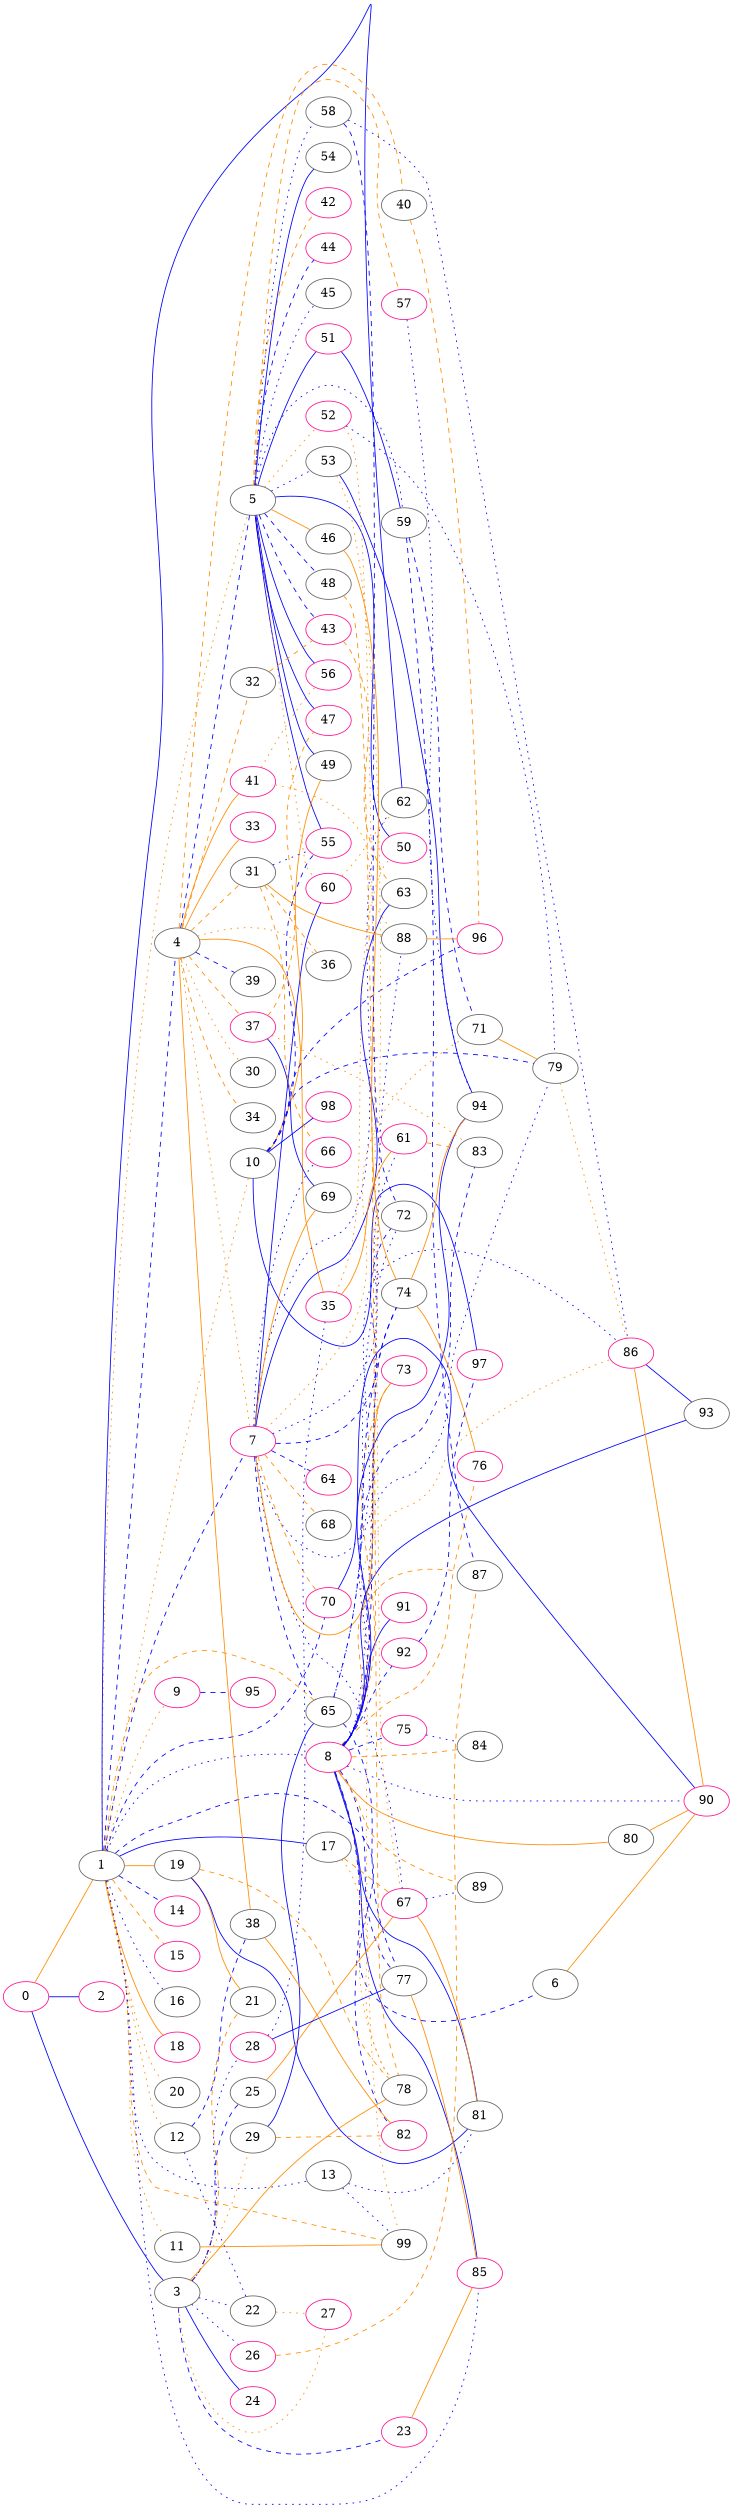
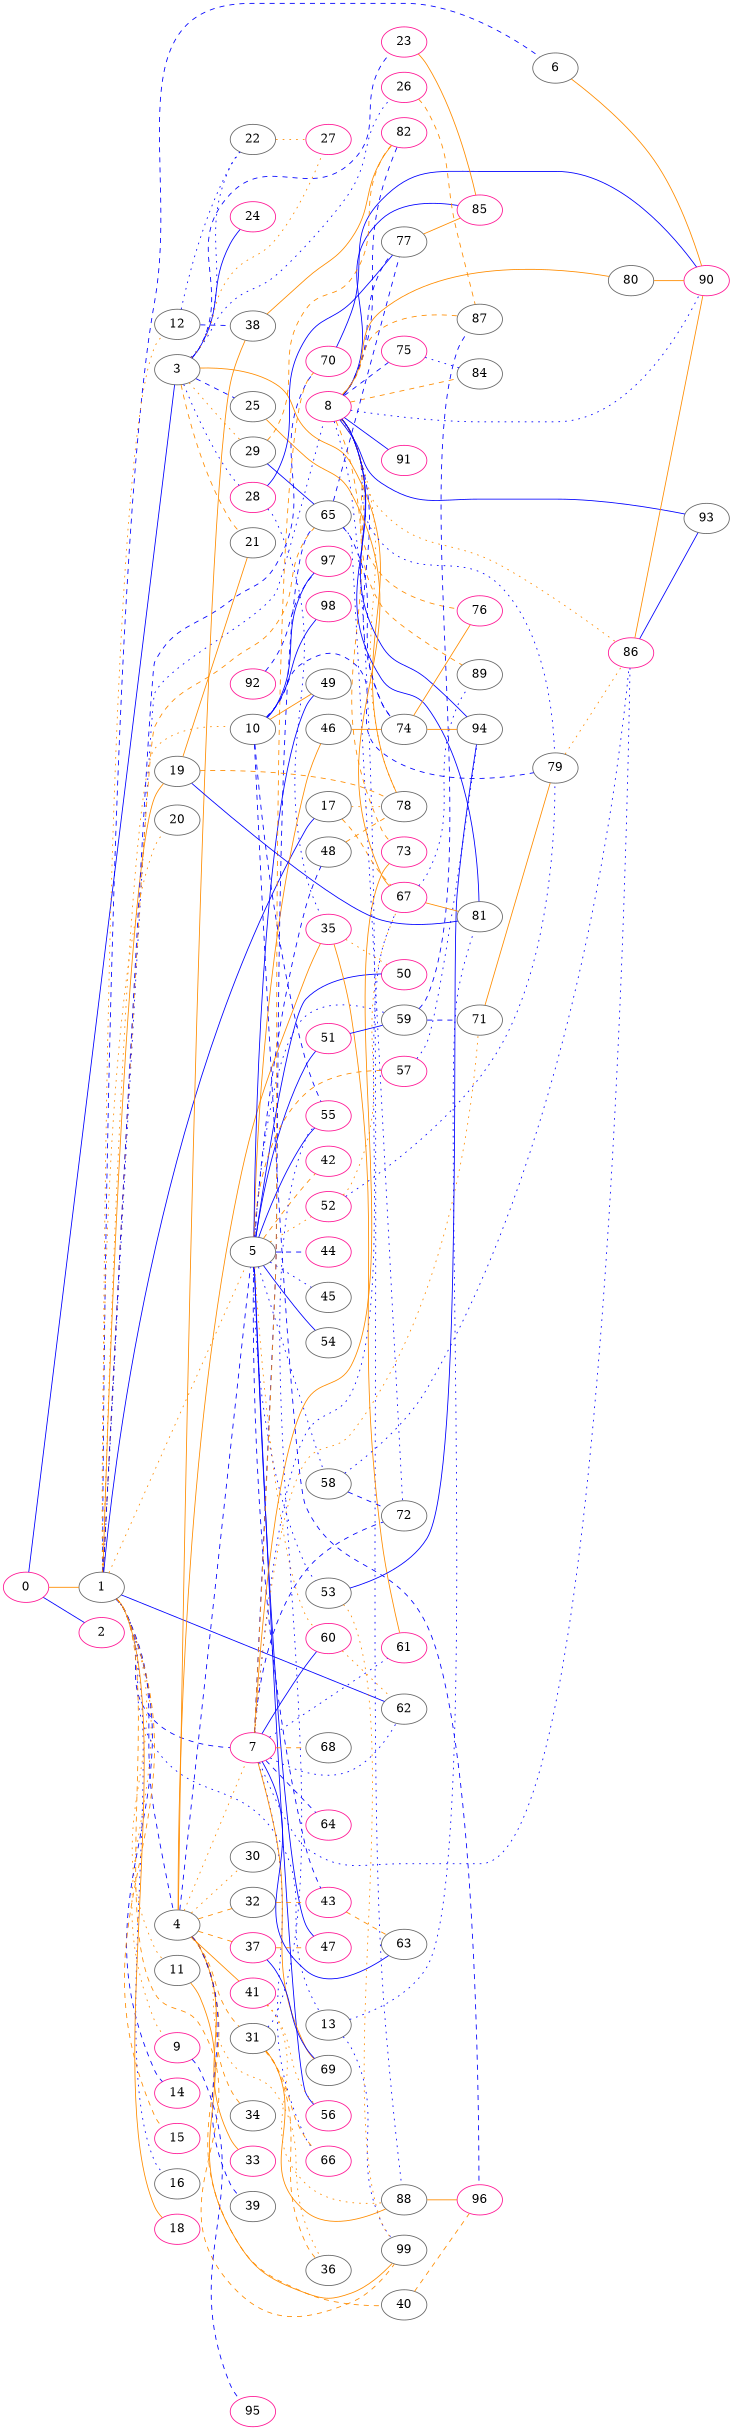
(480, 1152) -> none
(367, 1706) -> none
(170, 2392) -> none
